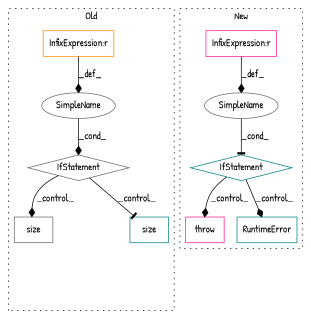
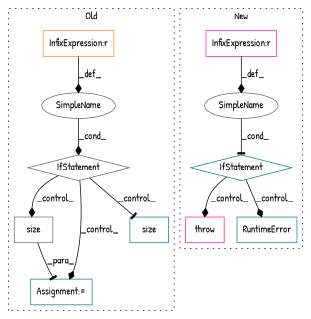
none -> (61, 292)
